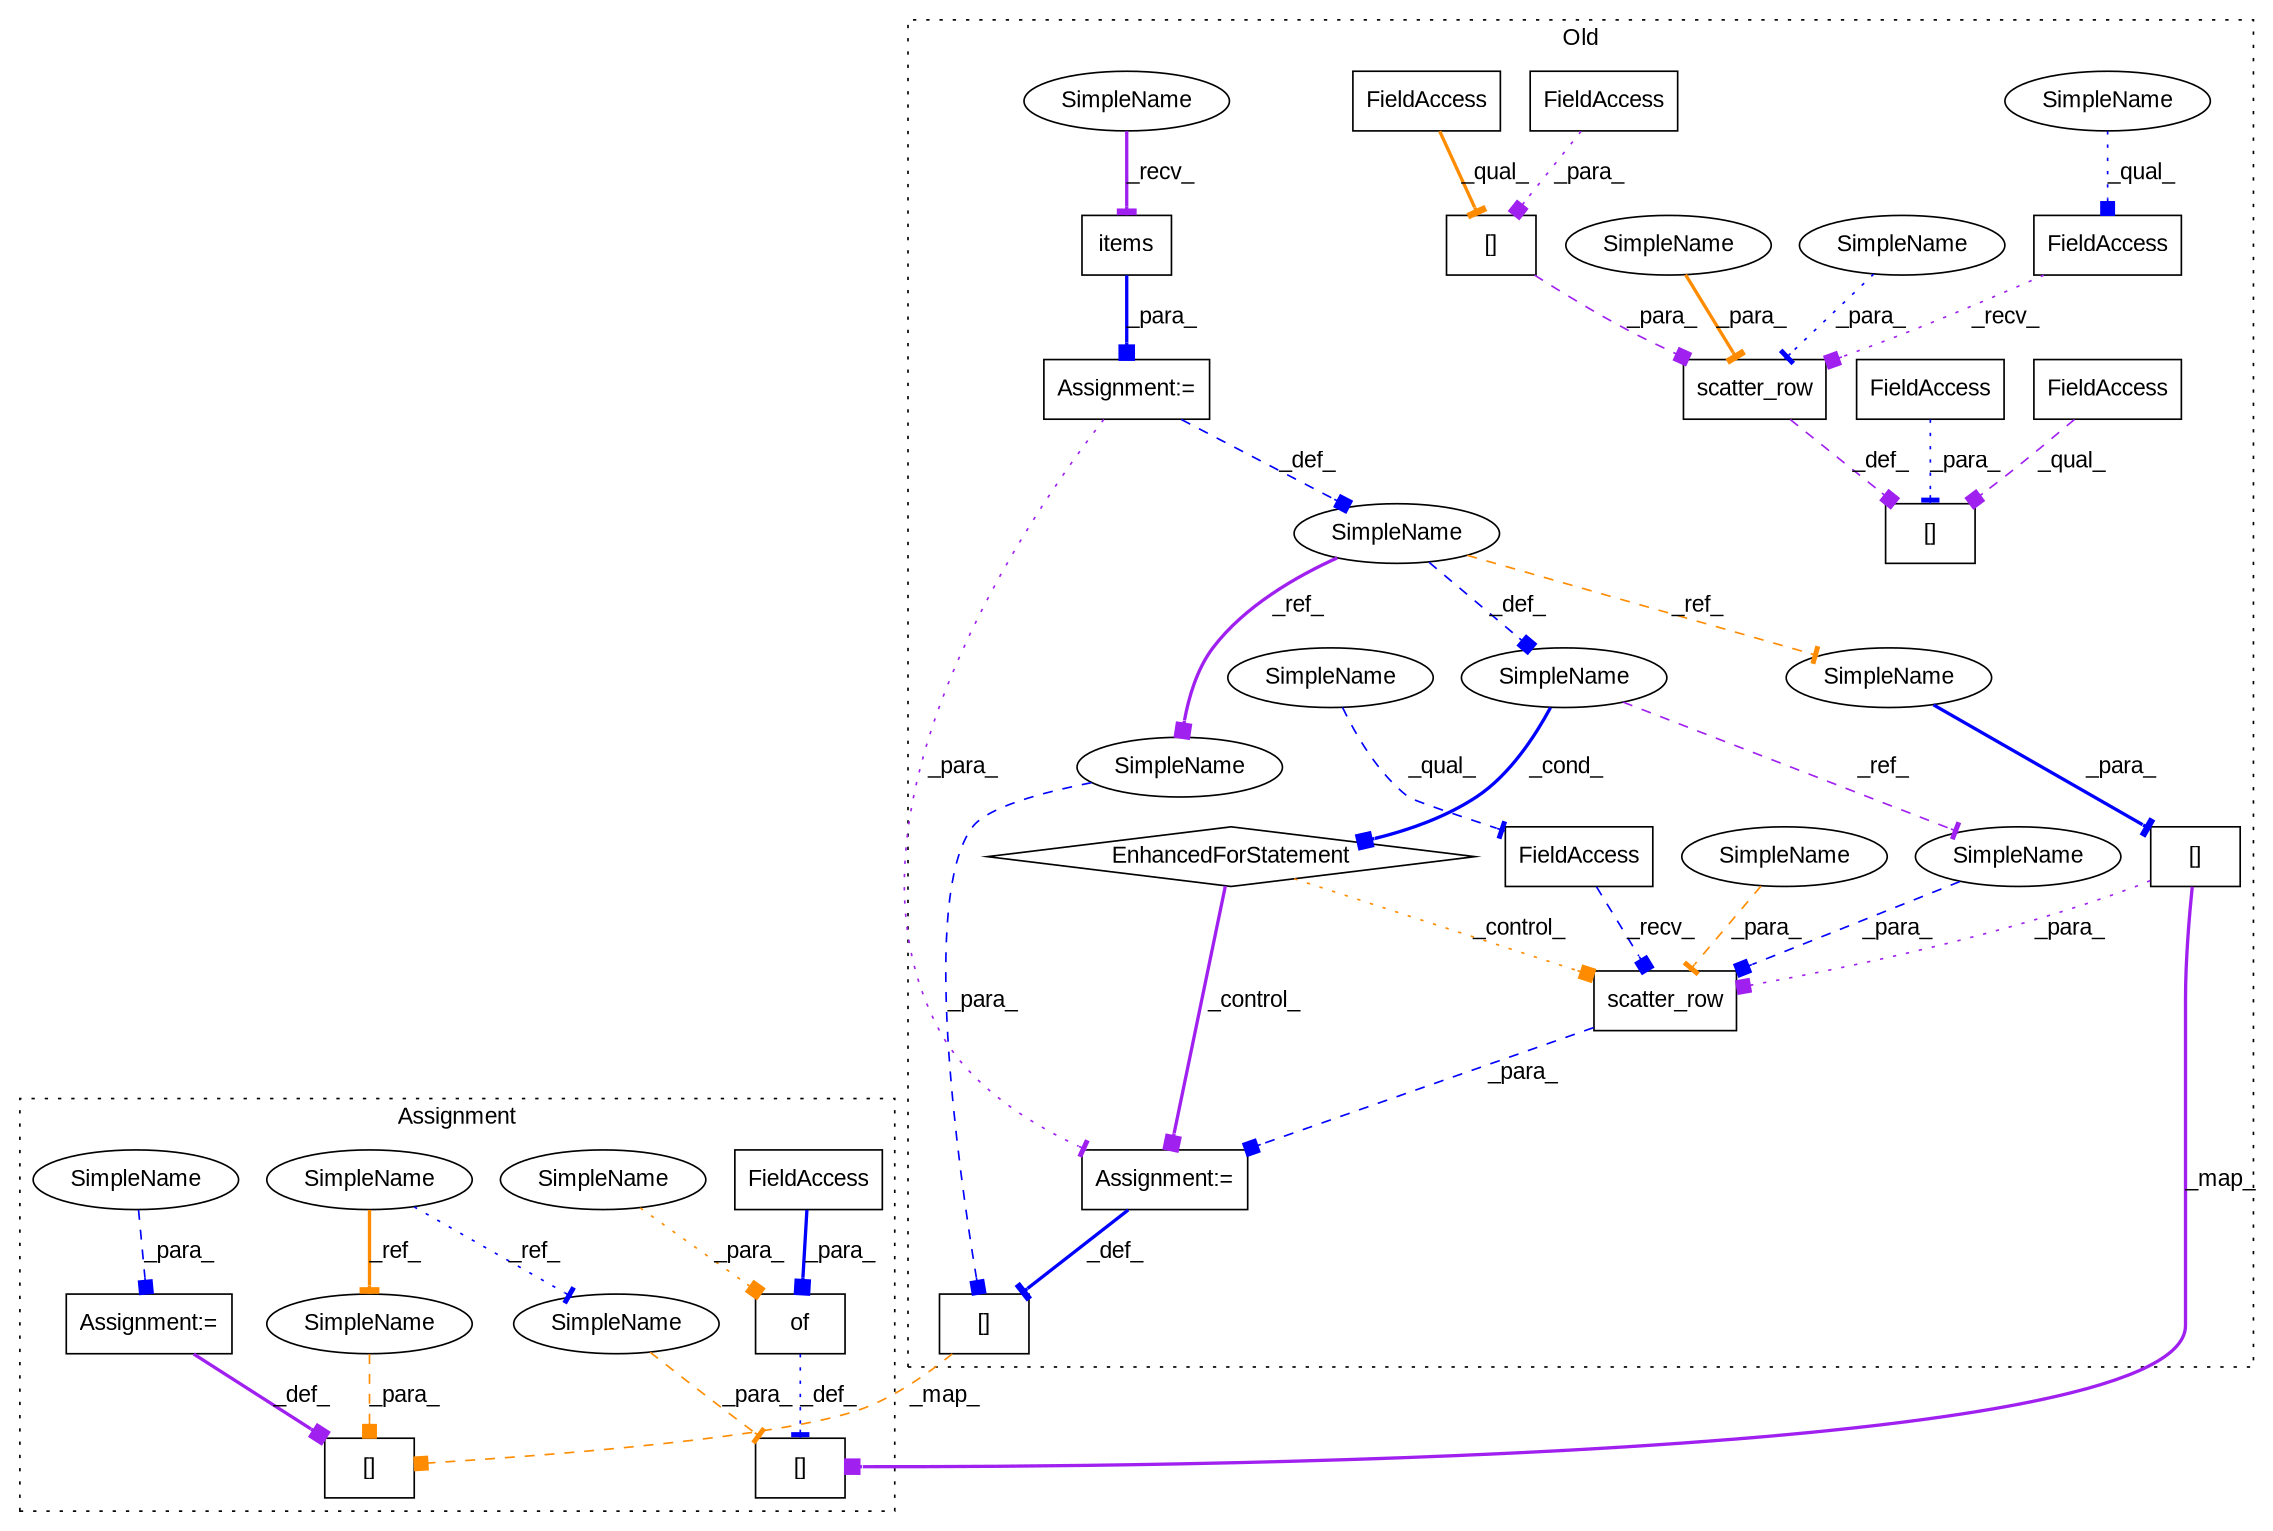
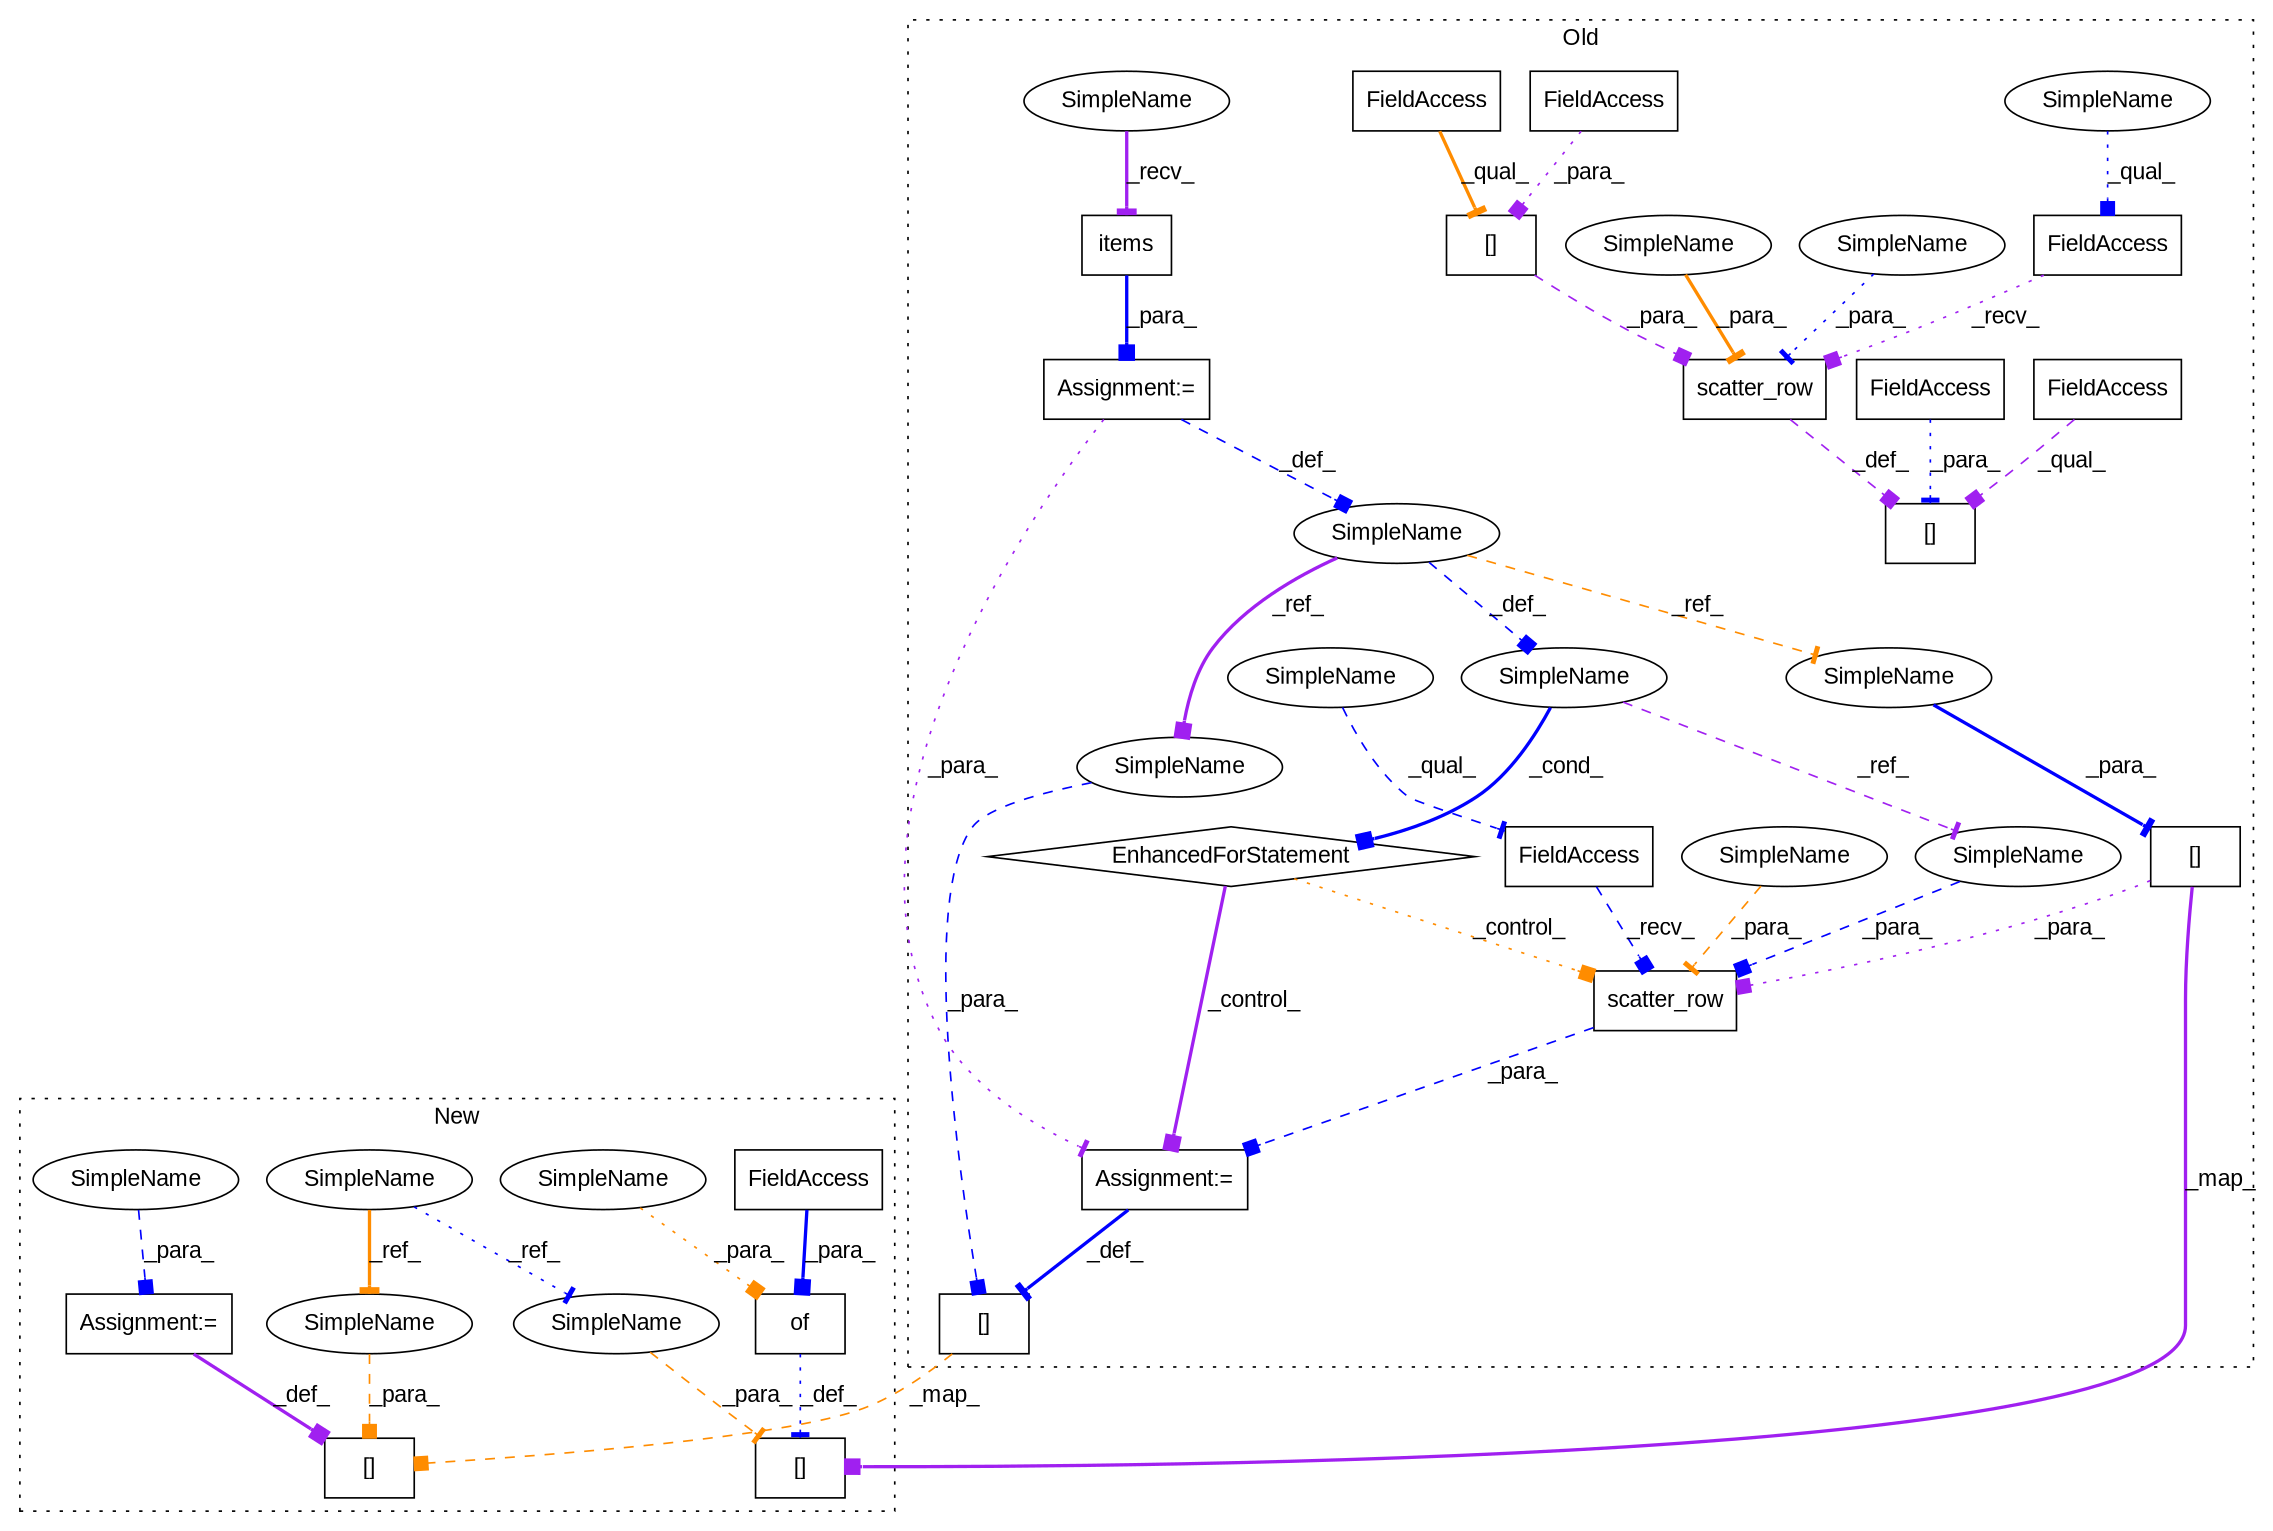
(457, 1118) -> (457, 1118)
